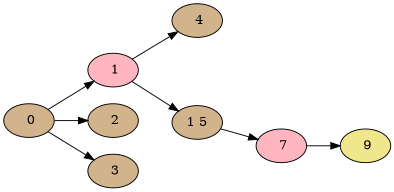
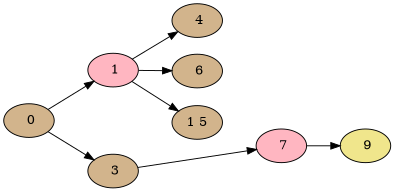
none -> (197, 71)
(113, 121) -> none
(235, 133) -> (193, 159)
